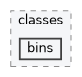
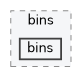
(41, 21) -> (41, 21)
